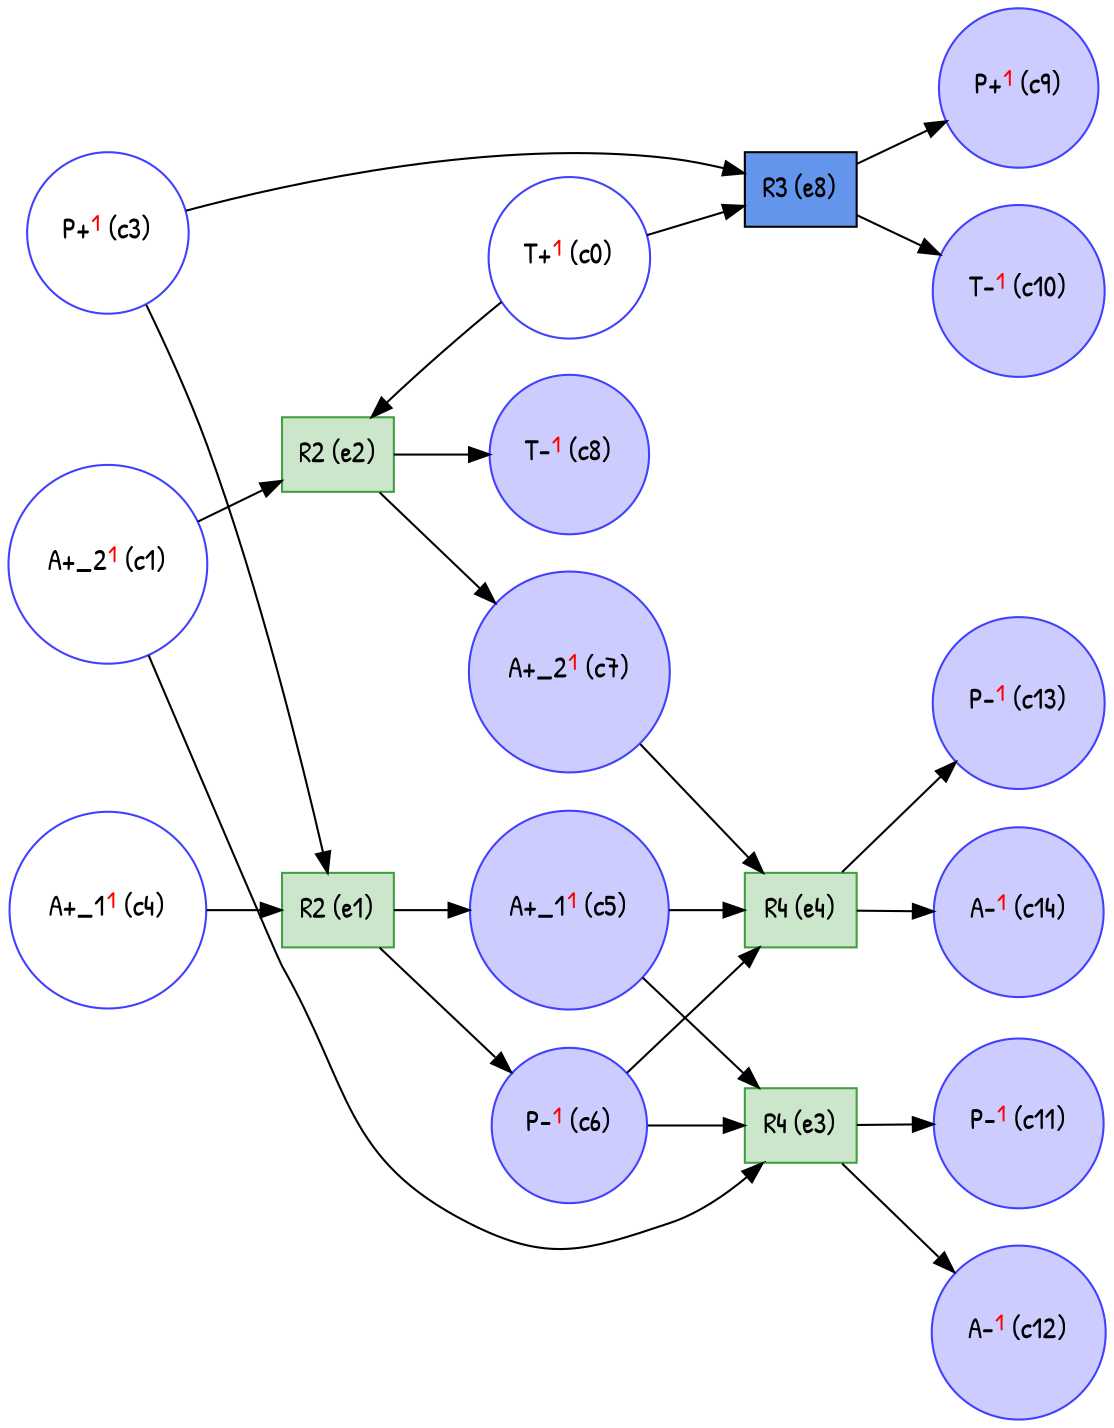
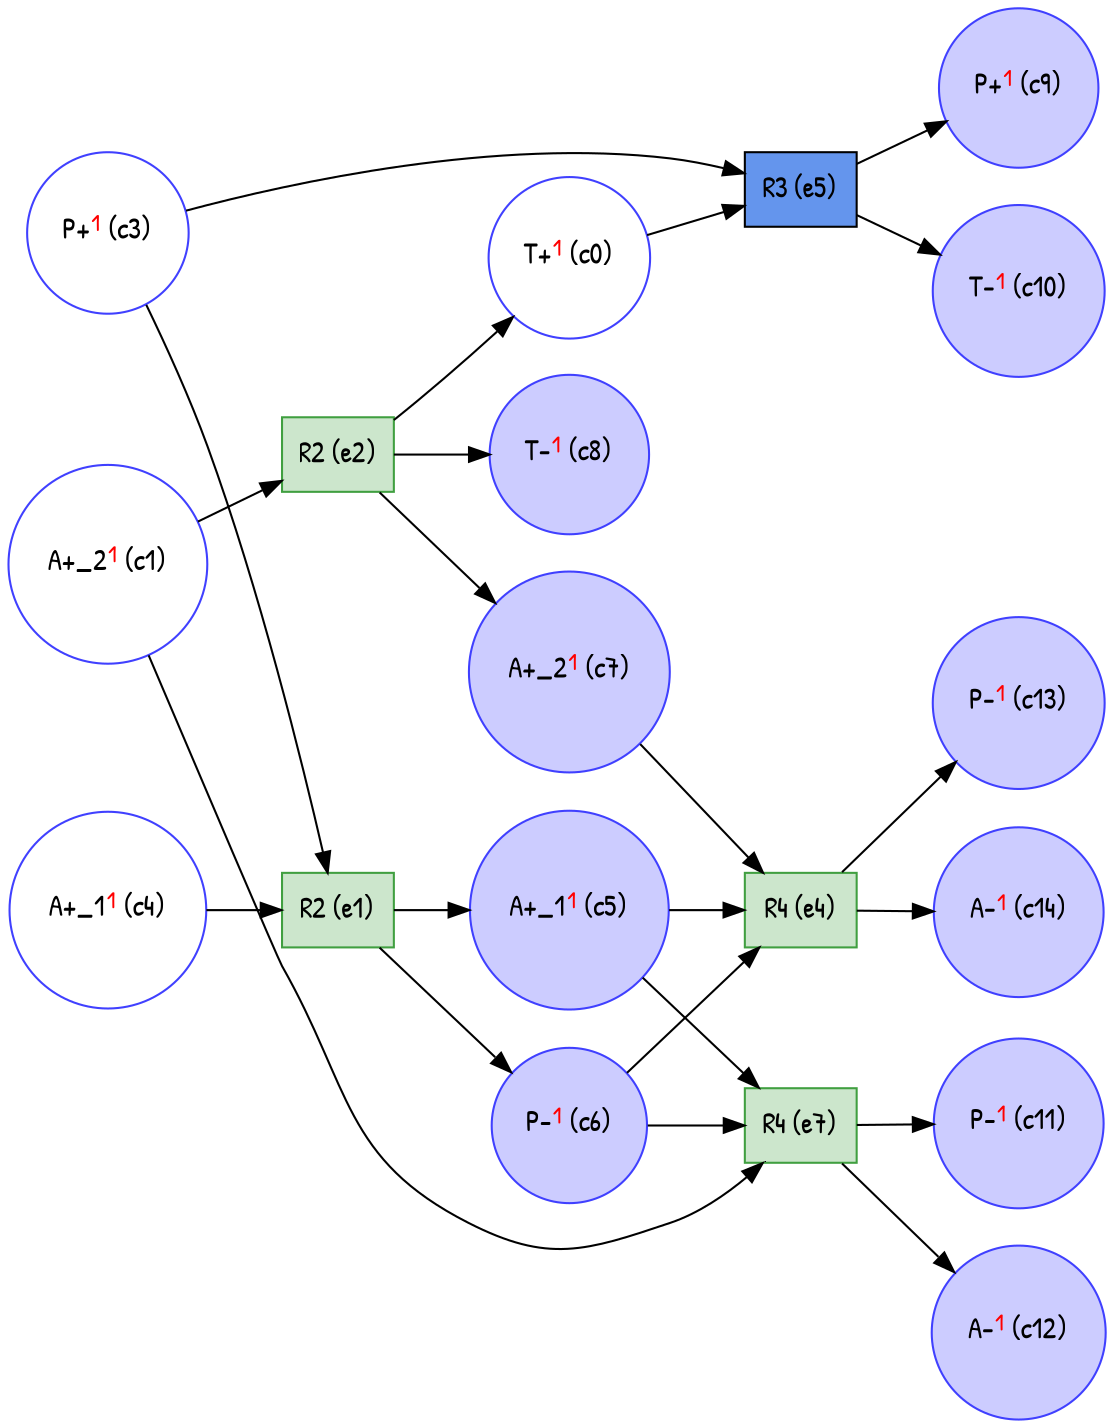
(801, 189) -> (801, 189)
(443, 351) -> (446, 377)
(801, 1125) -> (801, 1125)
